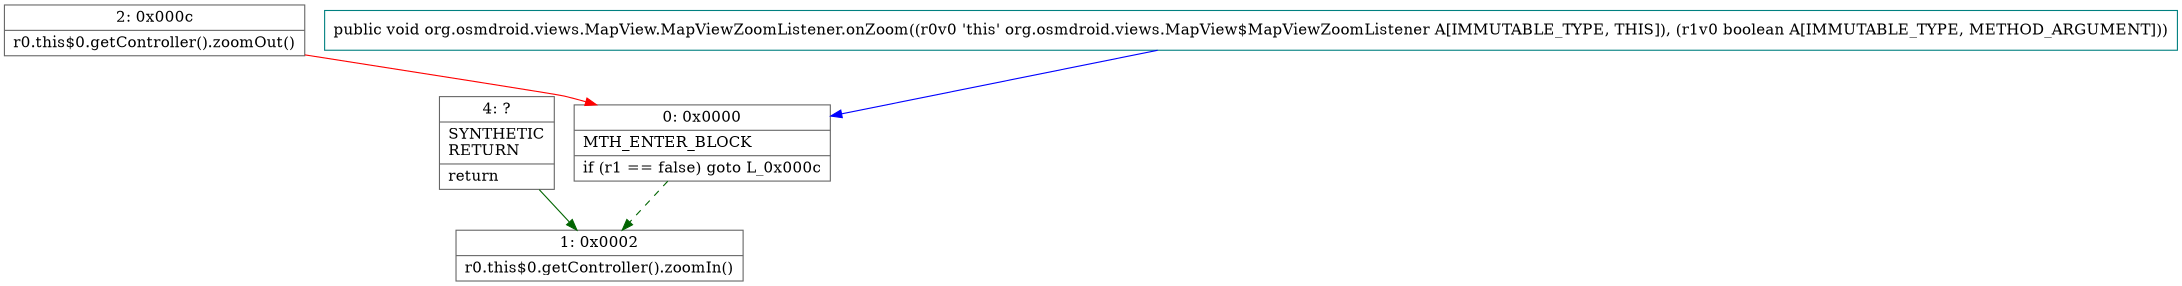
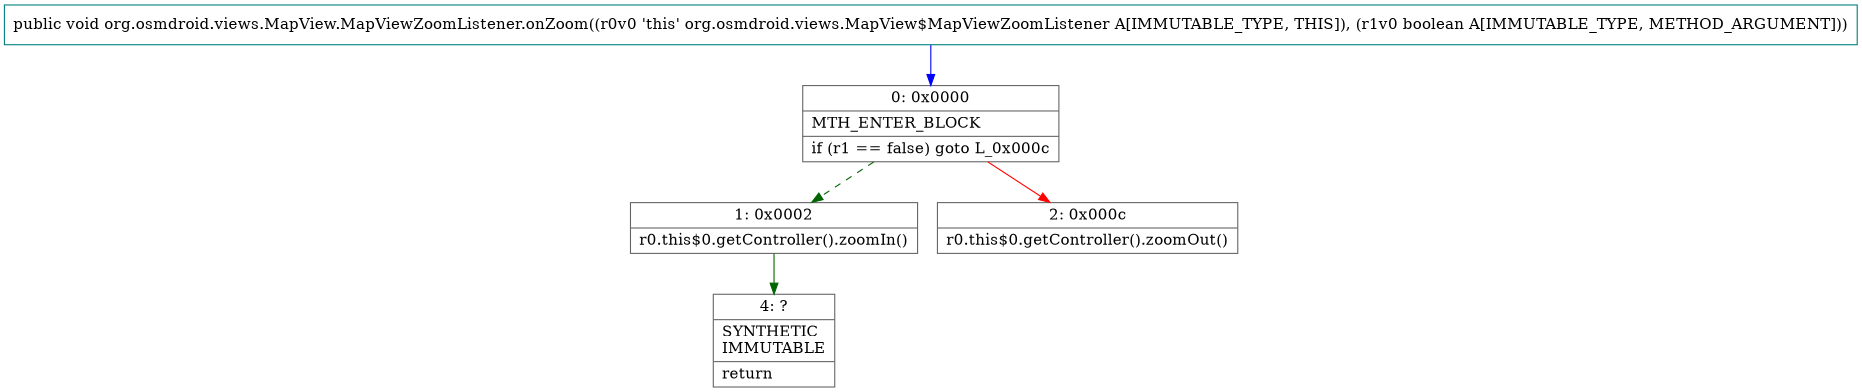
(446, 77) -> (1014, 179)
(484, 151) -> (774, 348)
(554, 206) -> (774, 268)
